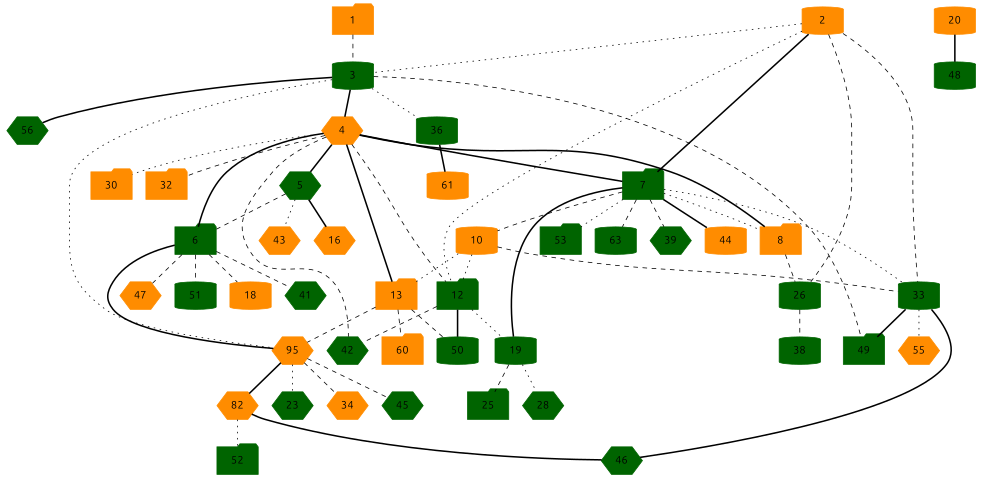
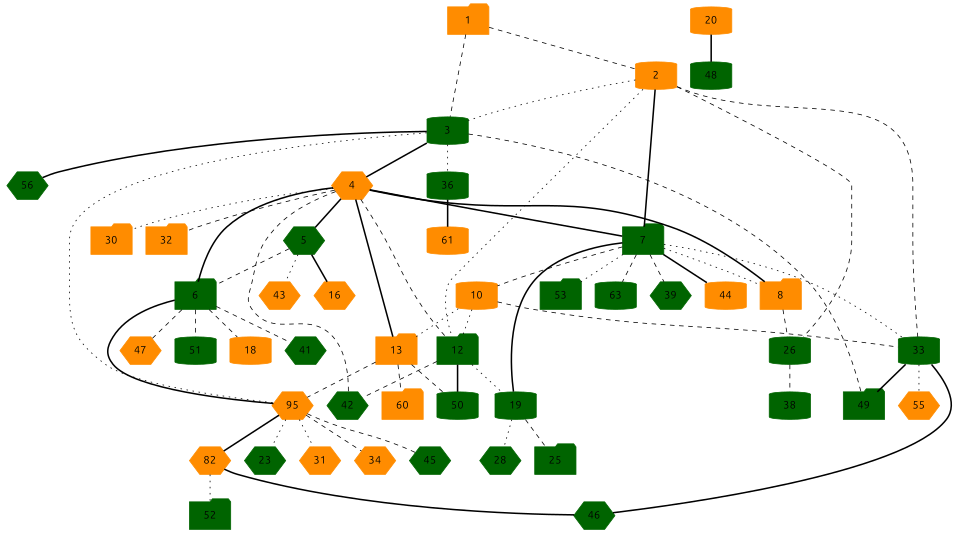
none -> (562, 48)
none -> (320, 461)
